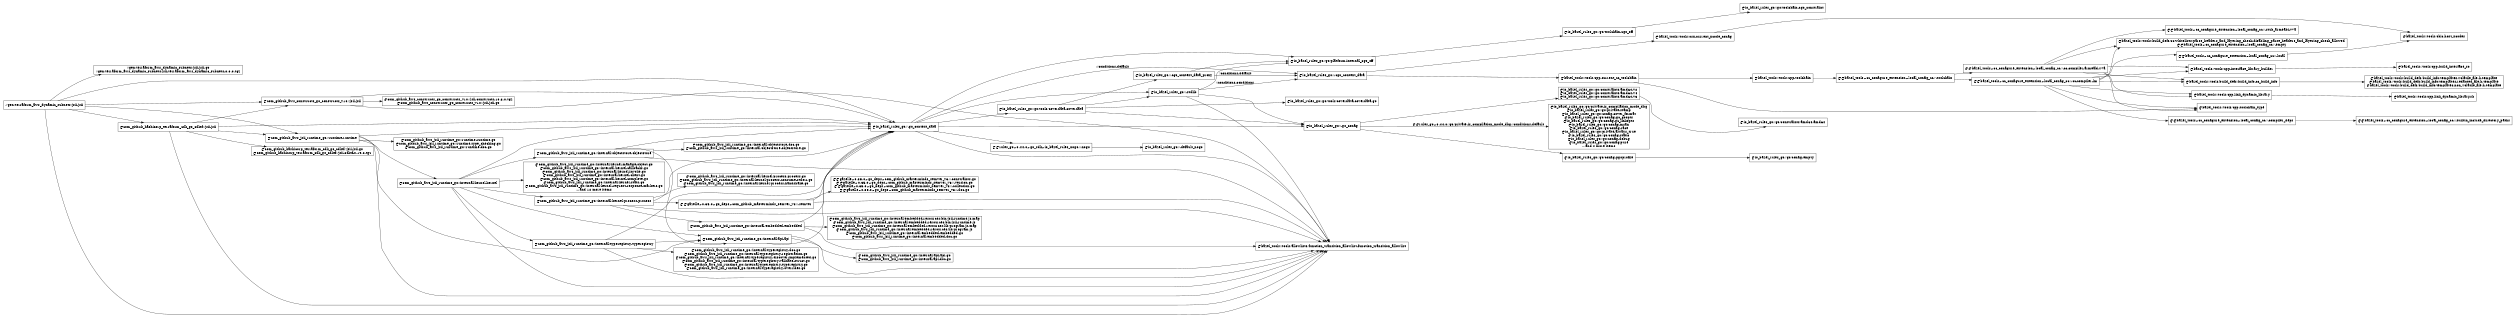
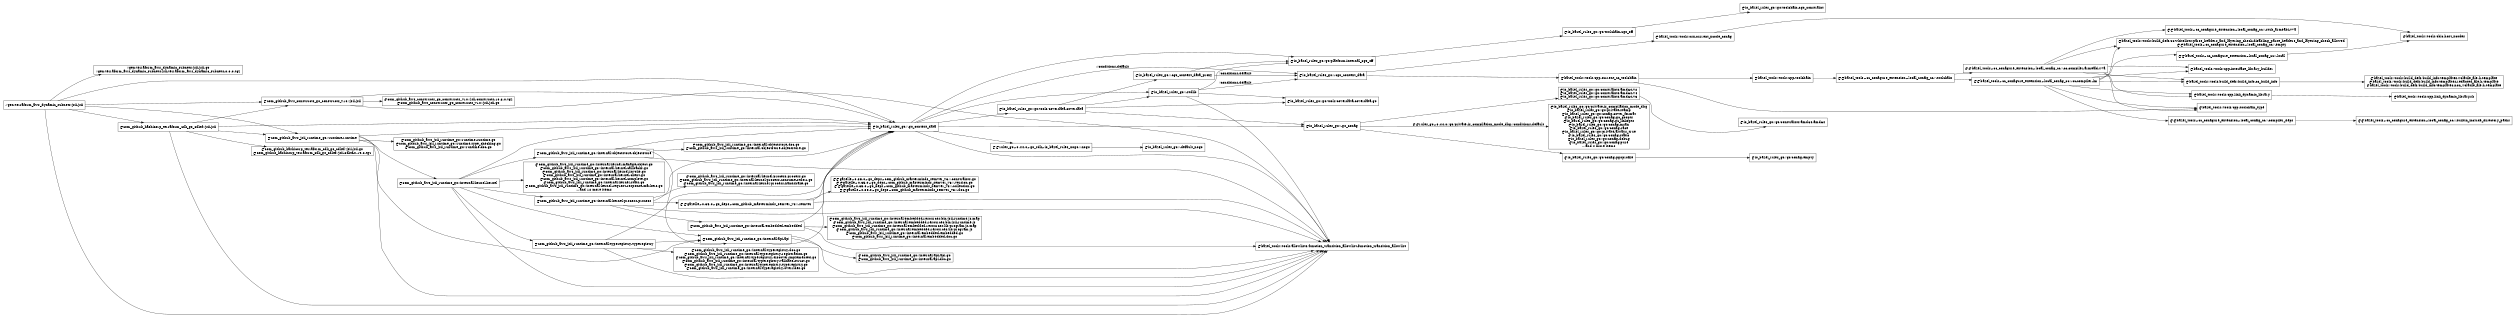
(2434, 67) -> none
(1235, 83) -> (1235, 83)
(1250, 101) -> (1241, 95)
